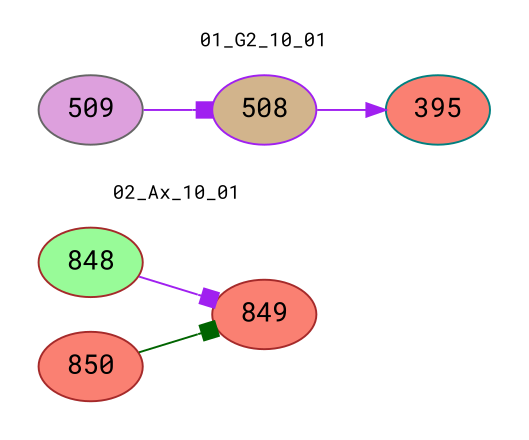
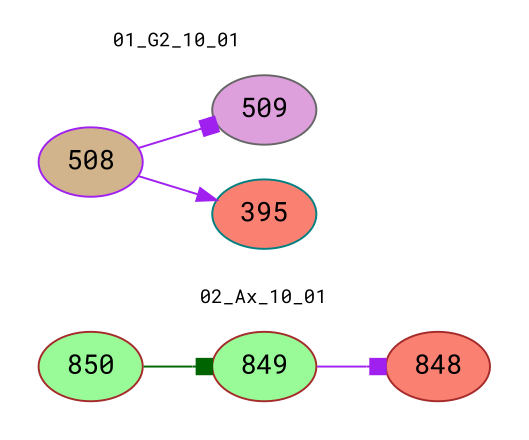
(168, 110) -> (168, 139)
(91, 262) -> (438, 367)
(168, 286) -> (342, 367)
(264, 314) -> (264, 367)
(91, 367) -> (91, 367)
